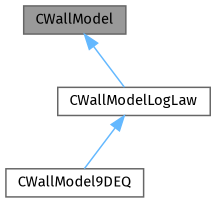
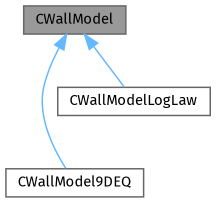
(100, 148) -> (43, 109)
